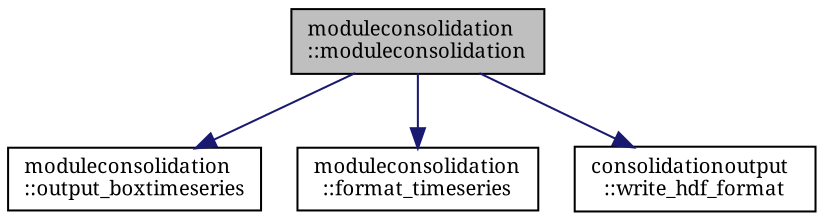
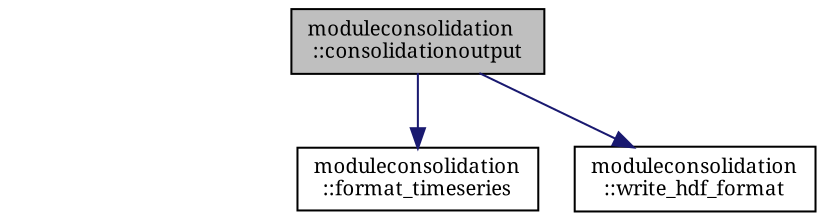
(418, 41) -> (418, 41)
(135, 179) -> none
(695, 179) -> (695, 179)
